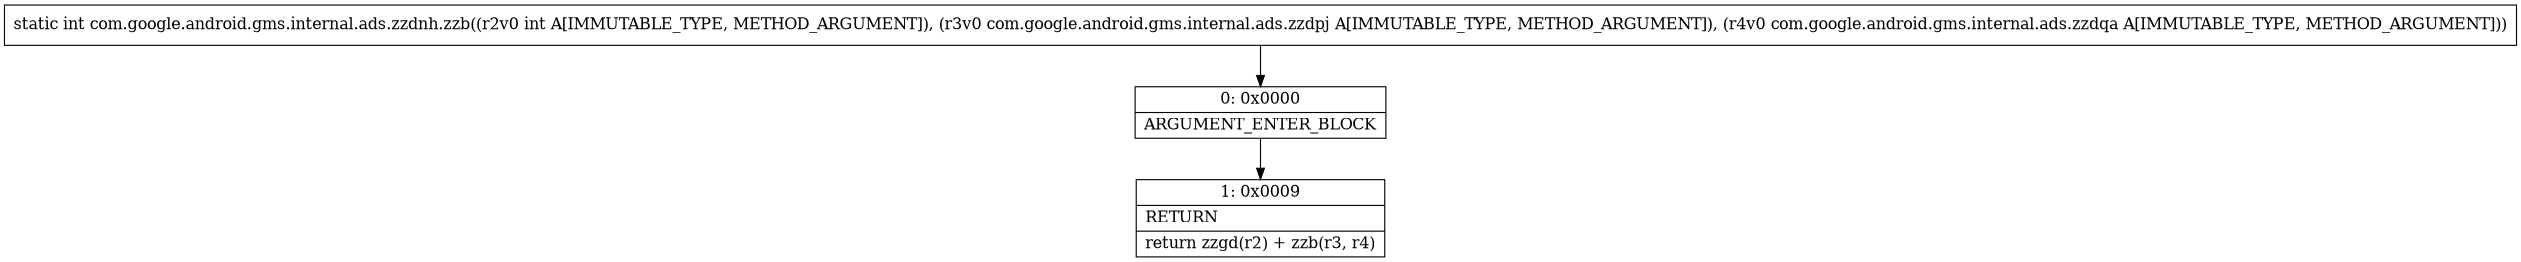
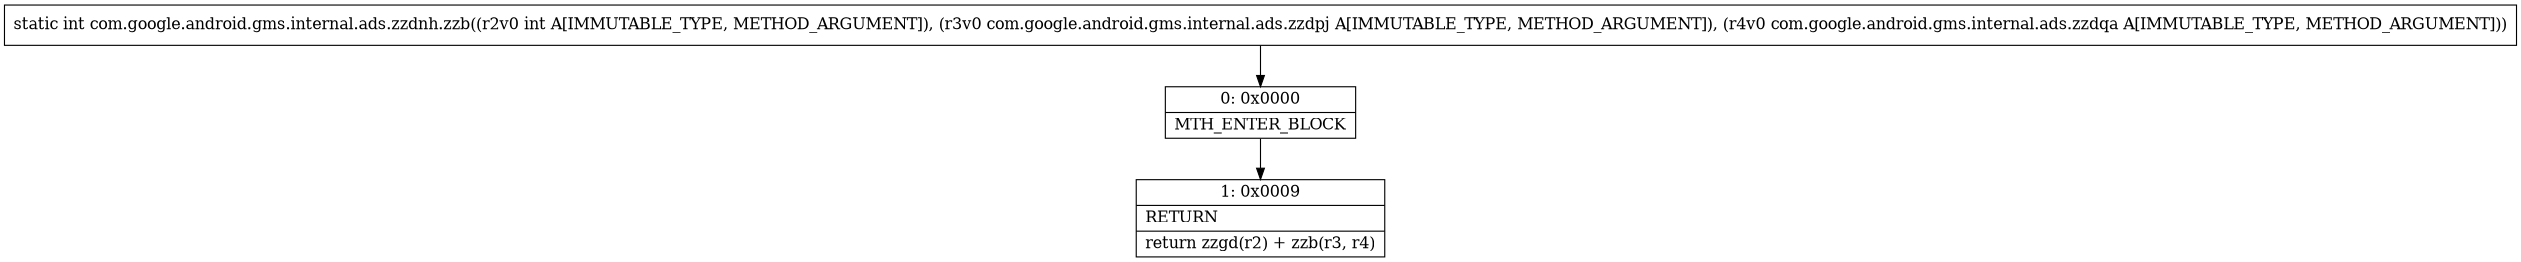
(1260, 125) -> (1260, 125)
